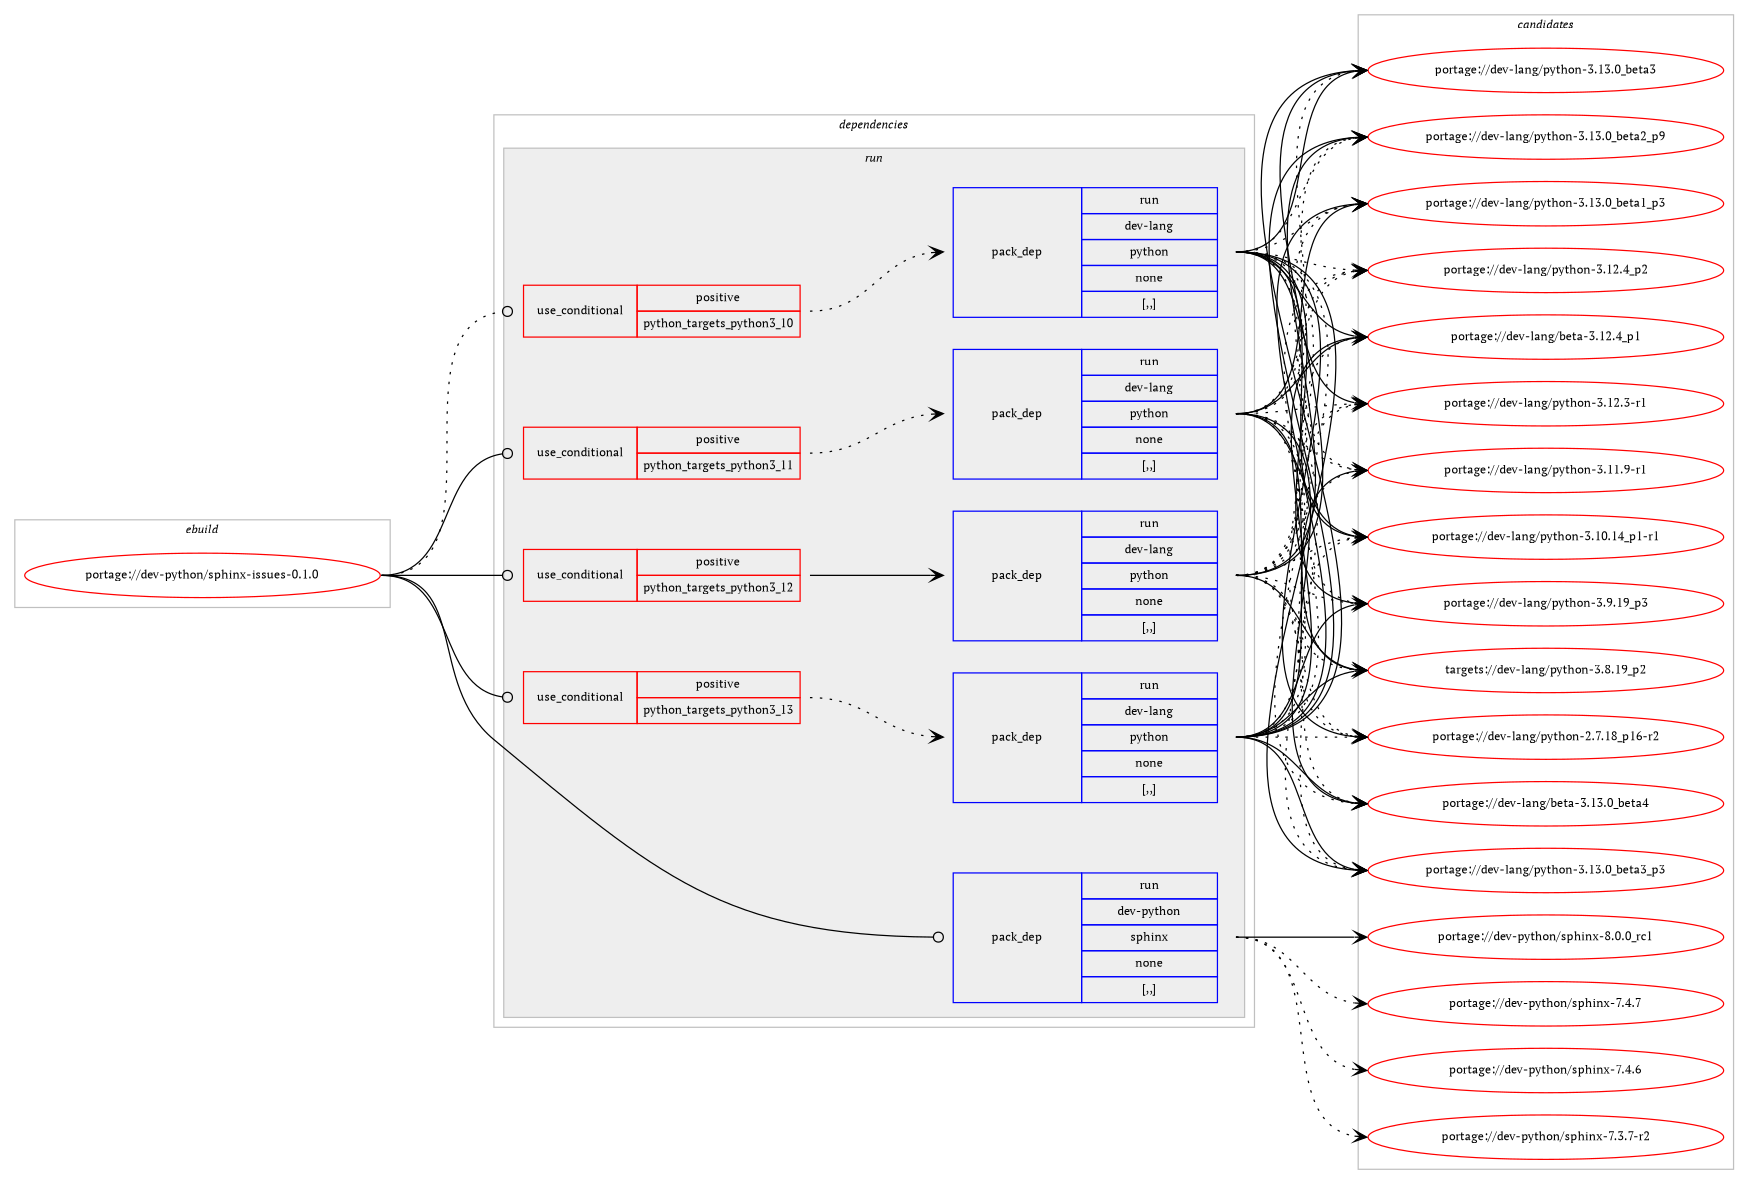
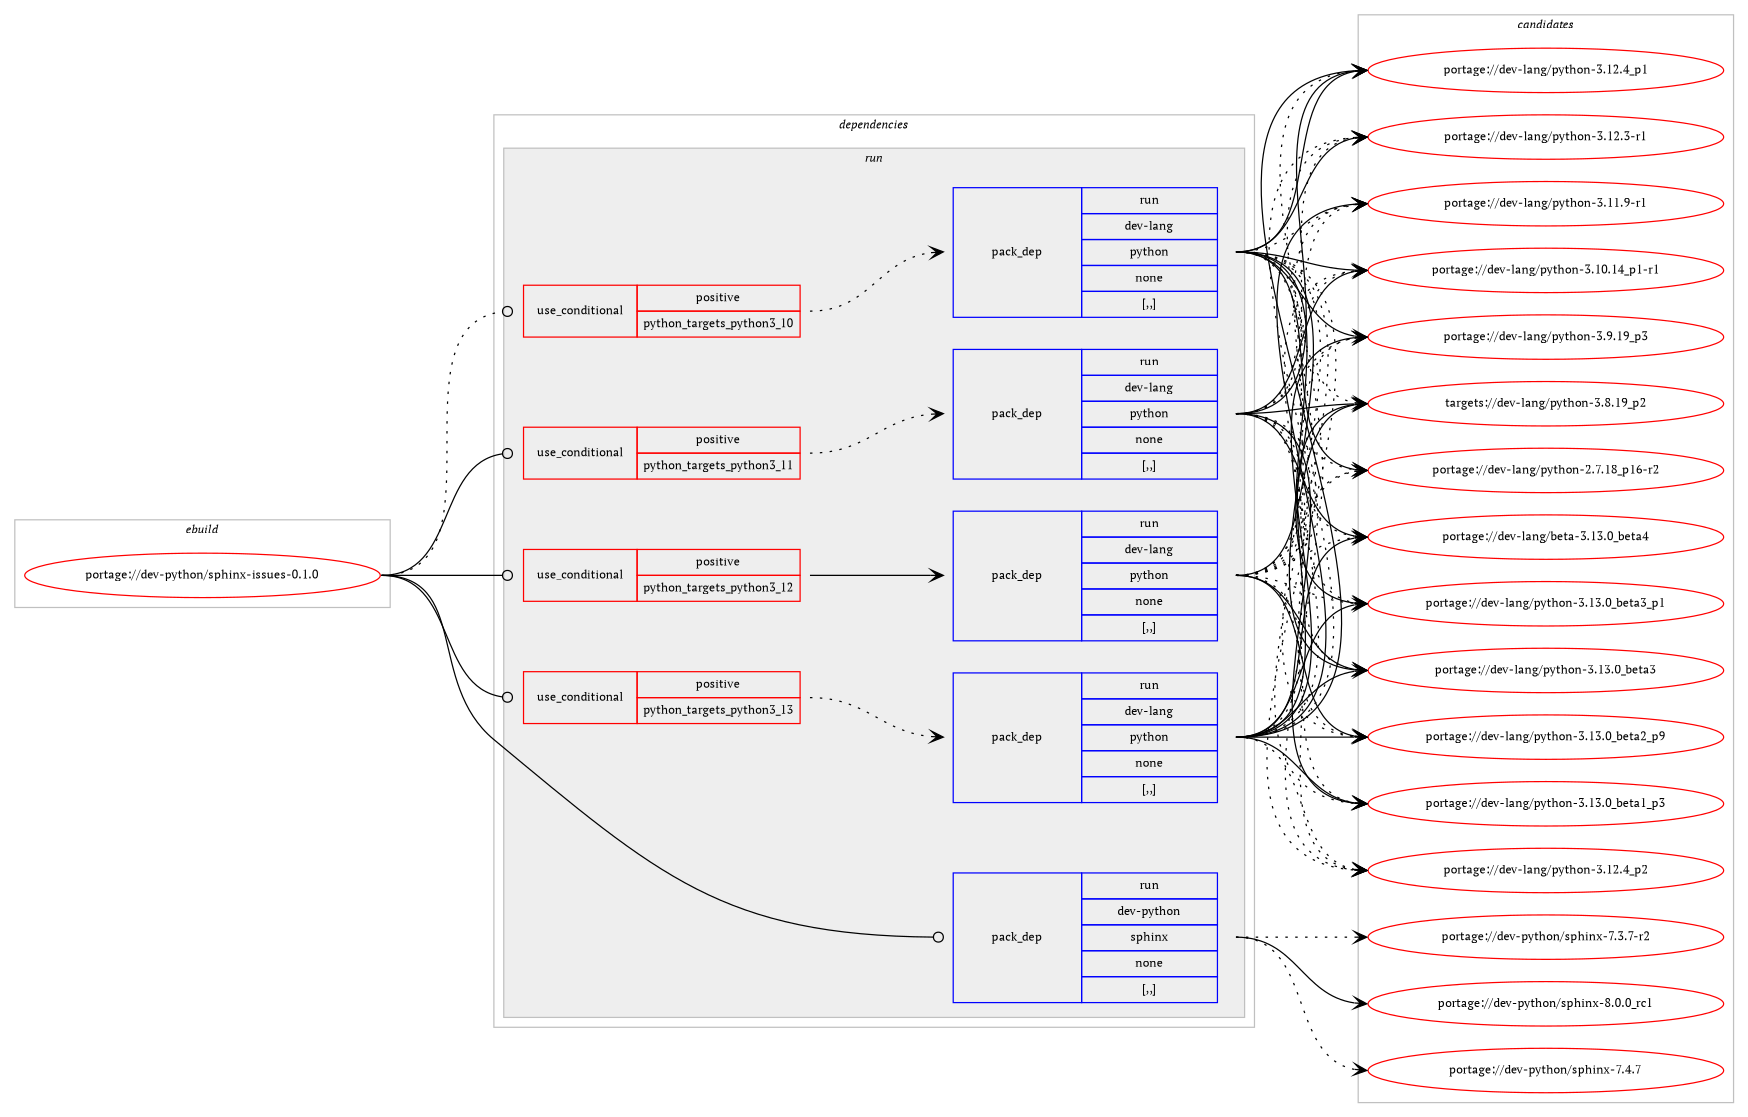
(1546, 337) -> (1546, 70)
(1546, 870) -> (1546, 604)
(1546, 1071) -> none
